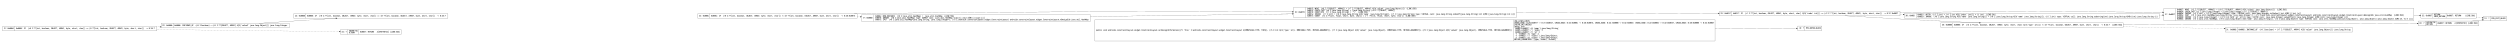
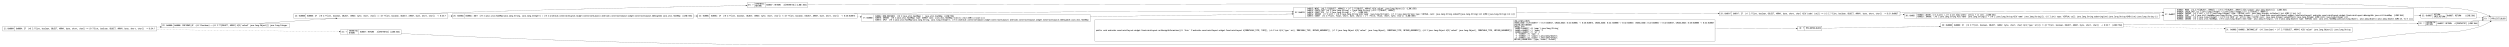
none -> (777, 5)
none -> (573, 16)
(1912, 20) -> (1881, 27)
none -> (1447, 44)
